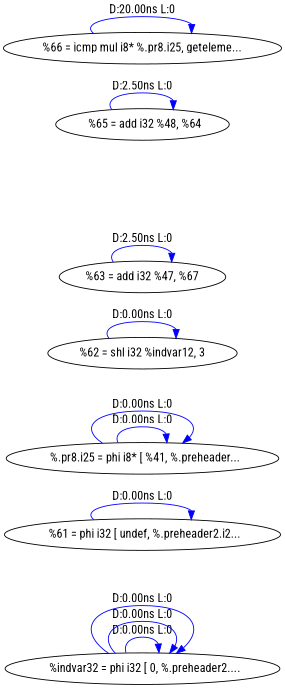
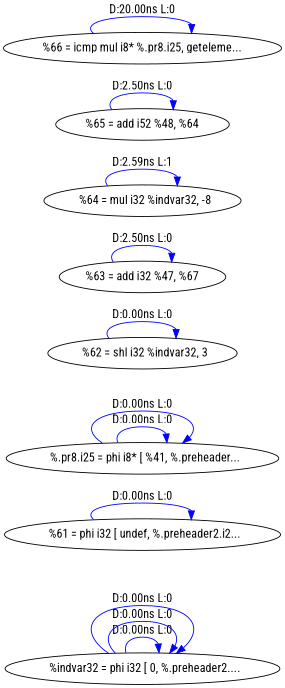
(142, 124) -> (142, 124)
none -> (142, 201)
(142, 353) -> (142, 353)
